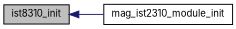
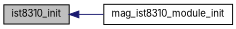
(168, 14) -> (168, 14)
